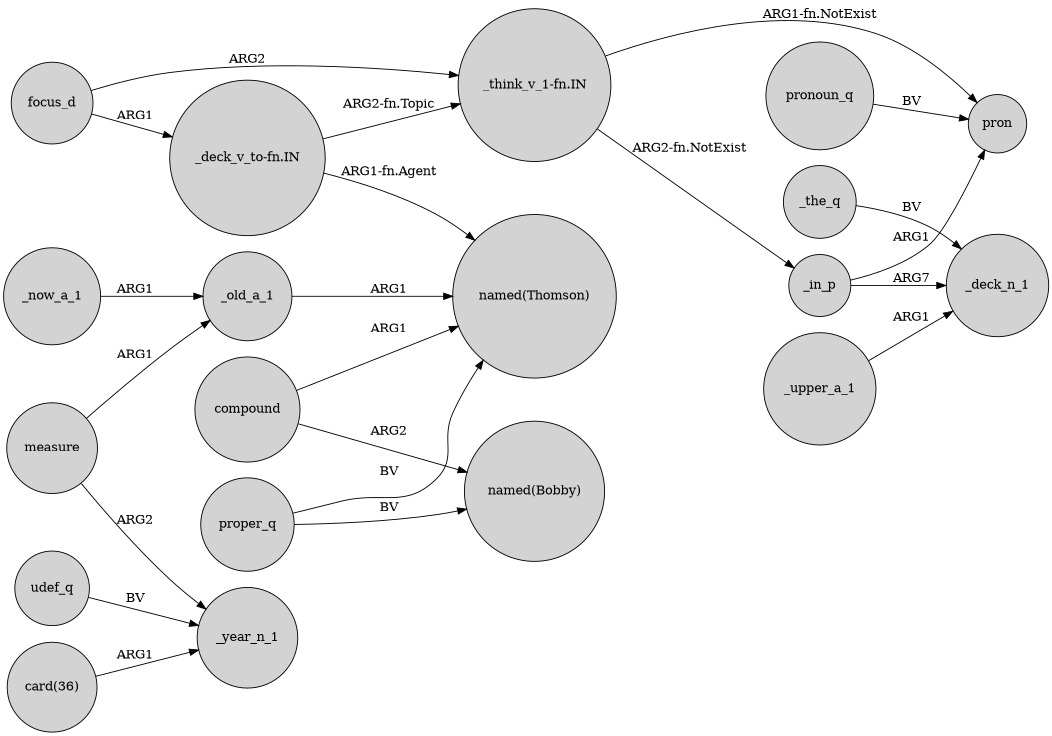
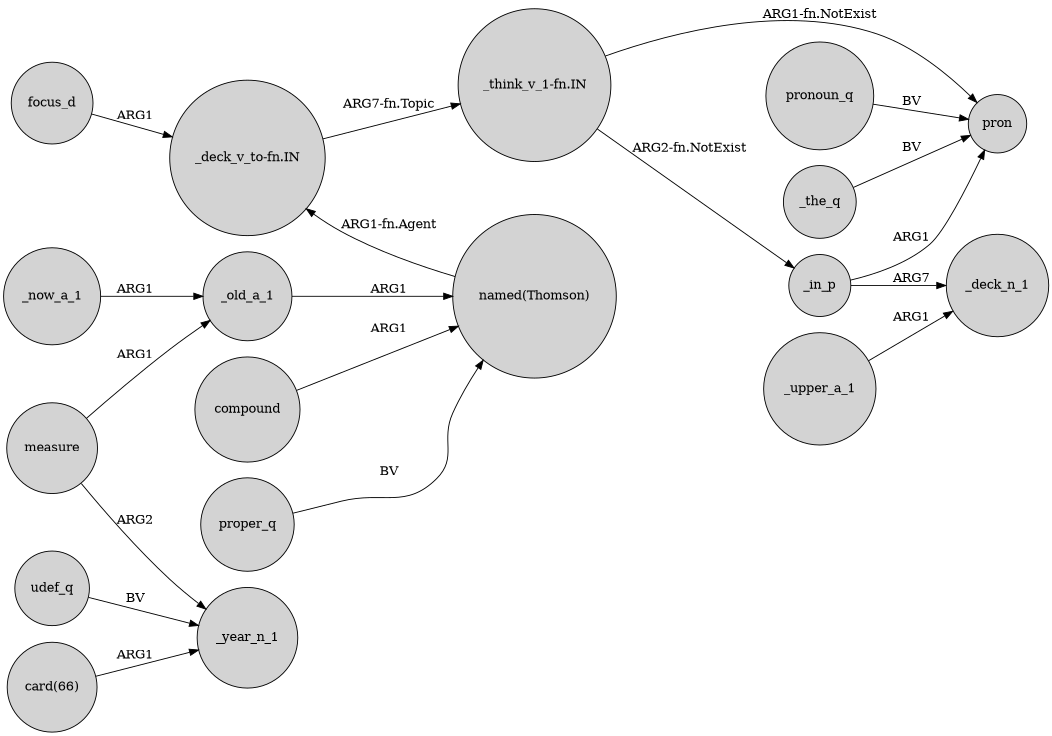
(269, 66) -> none
(389, 104) -> (389, 104)
(399, 197) -> (382, 251)
(908, 218) -> (908, 163)
(535, 491) -> none
(52, 687) -> (52, 687)
